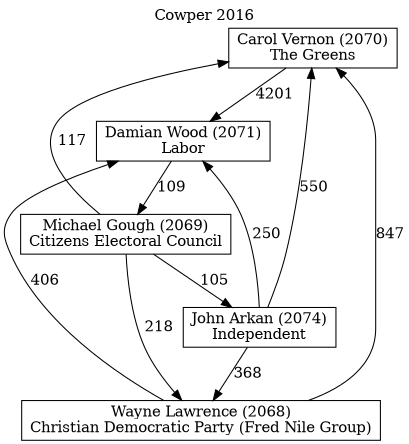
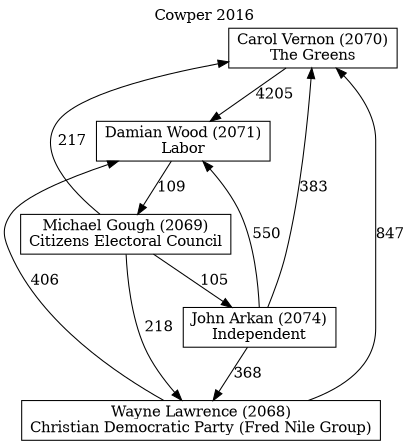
(275, 95) -> (275, 95)
(72, 141) -> (72, 141)
(314, 188) -> (314, 188)
(267, 234) -> (267, 234)
